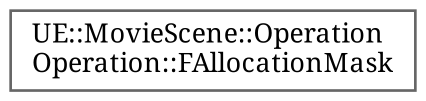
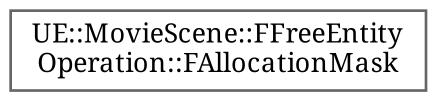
(213, 51) -> (218, 51)
